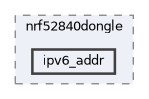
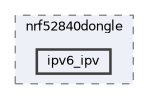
(74, 62) -> (74, 62)
